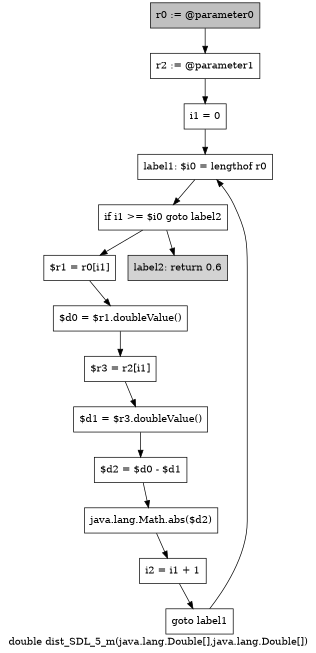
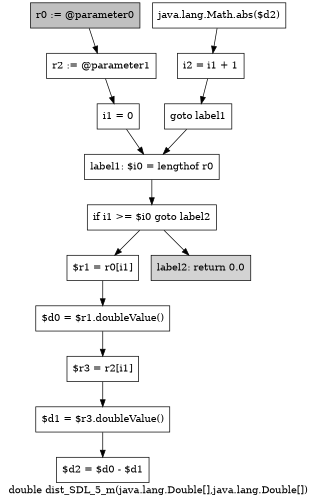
(178, 268) -> (201, 268)
(145, 492) -> none
